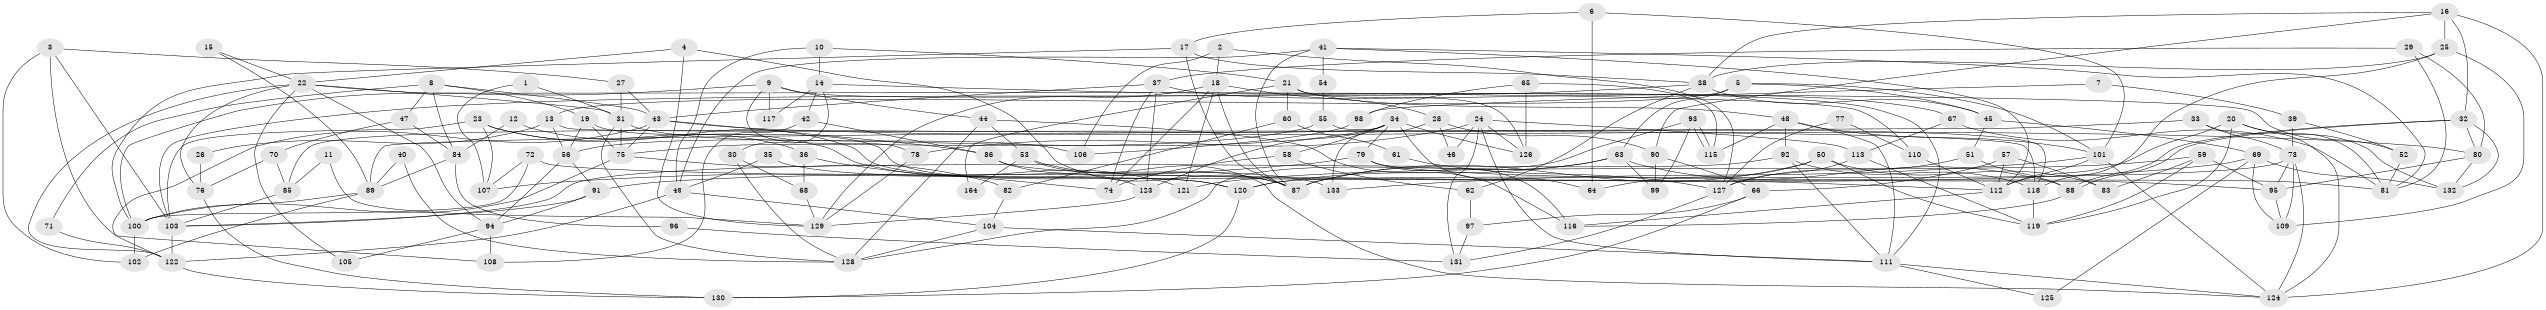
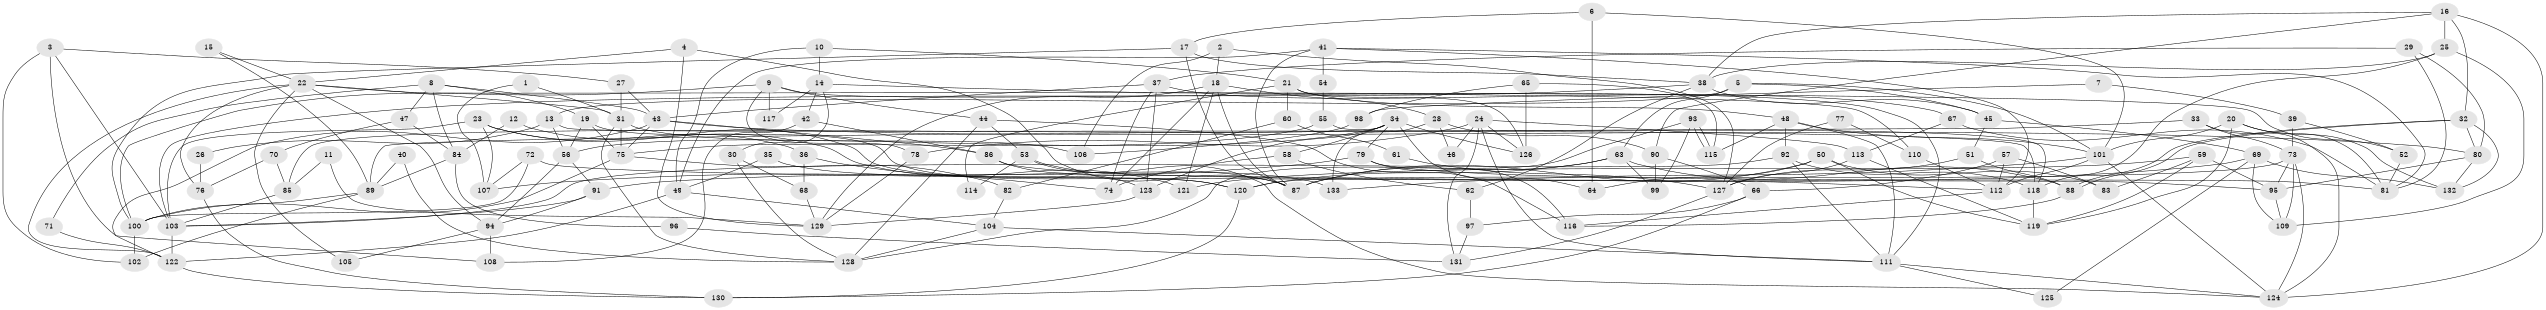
(2132, 159) -> (2152, 140)
(971, 191) -> (971, 191)
